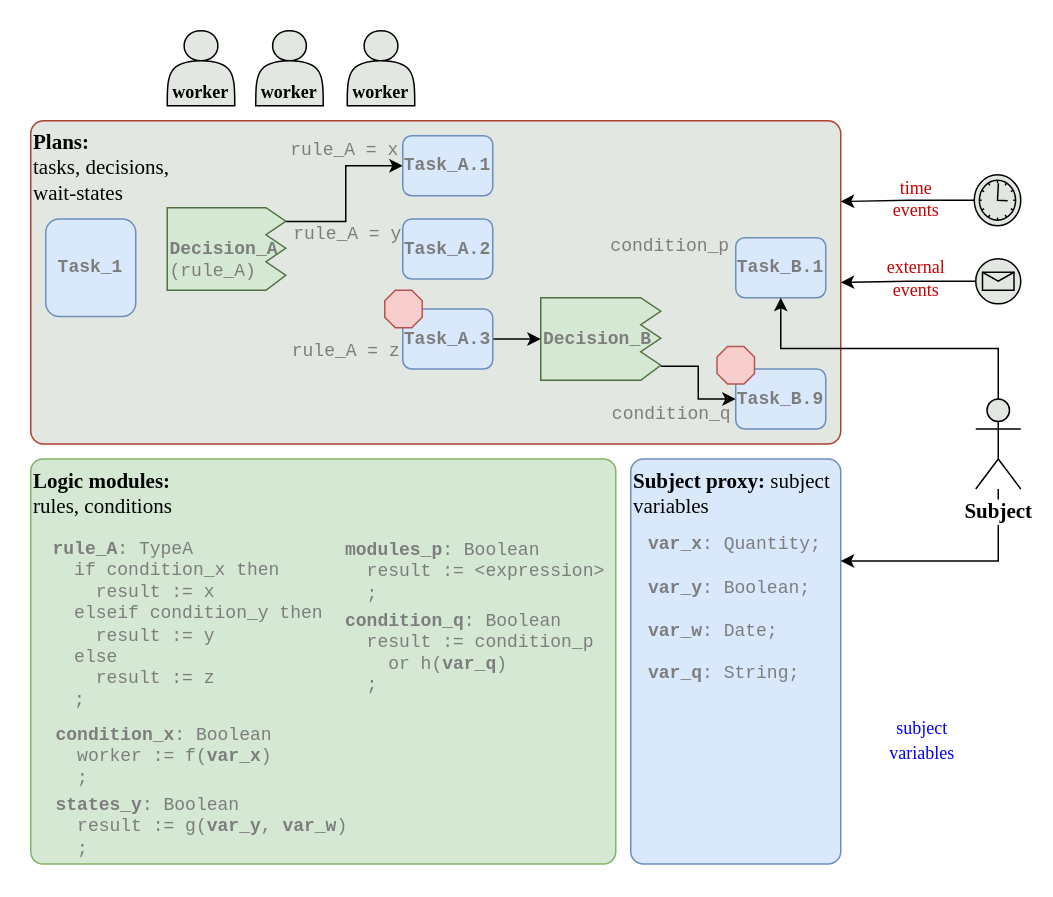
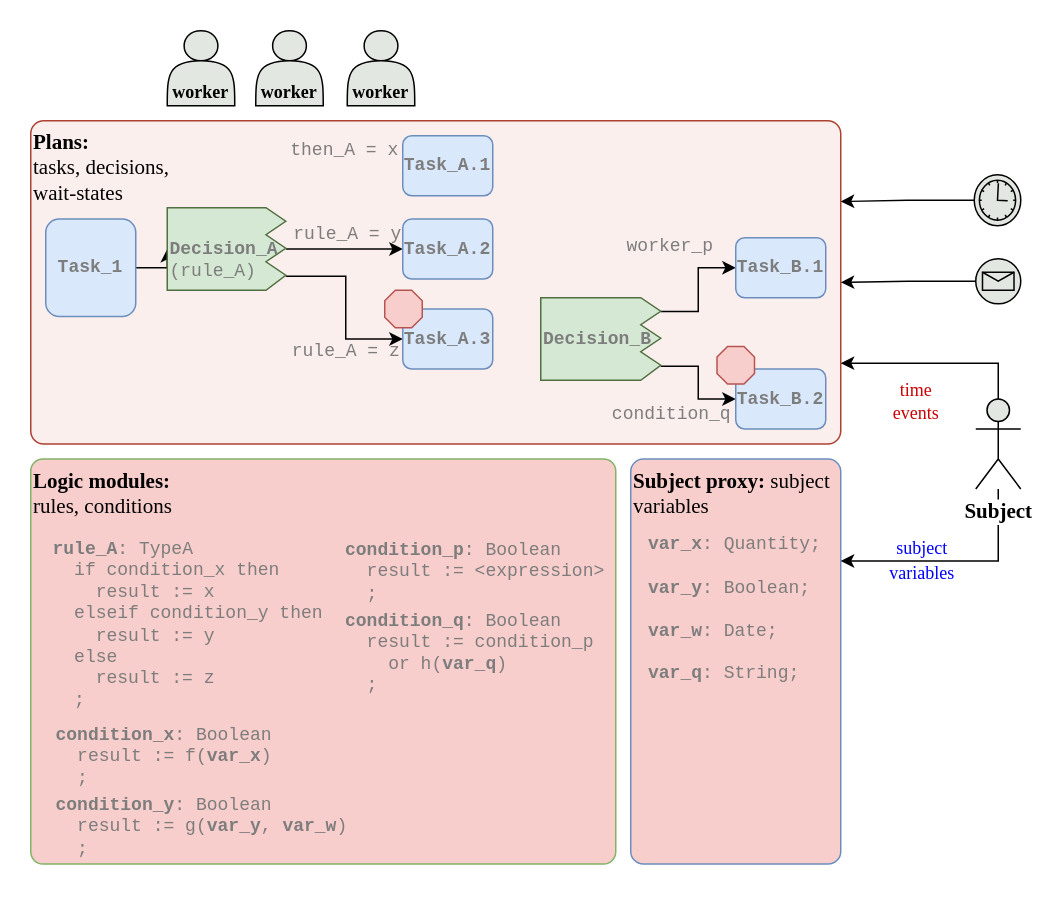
(345, 151) -> (345, 151)
(916, 199) -> (916, 401)
(346, 200) -> none
(671, 247) -> (671, 247)
none -> (339, 249)
none -> (156, 268)
(916, 278) -> none
(436, 282) -> (436, 282)
none -> (698, 295)
none -> (346, 301)
(512, 339) -> none
(877, 348) -> (926, 363)
(781, 400) -> (781, 400)
(445, 572) -> (445, 572)
(323, 662) -> (323, 662)
(736, 662) -> (736, 662)
(922, 740) -> (922, 560)
(145, 757) -> (145, 757)
(168, 827) -> (168, 827)
